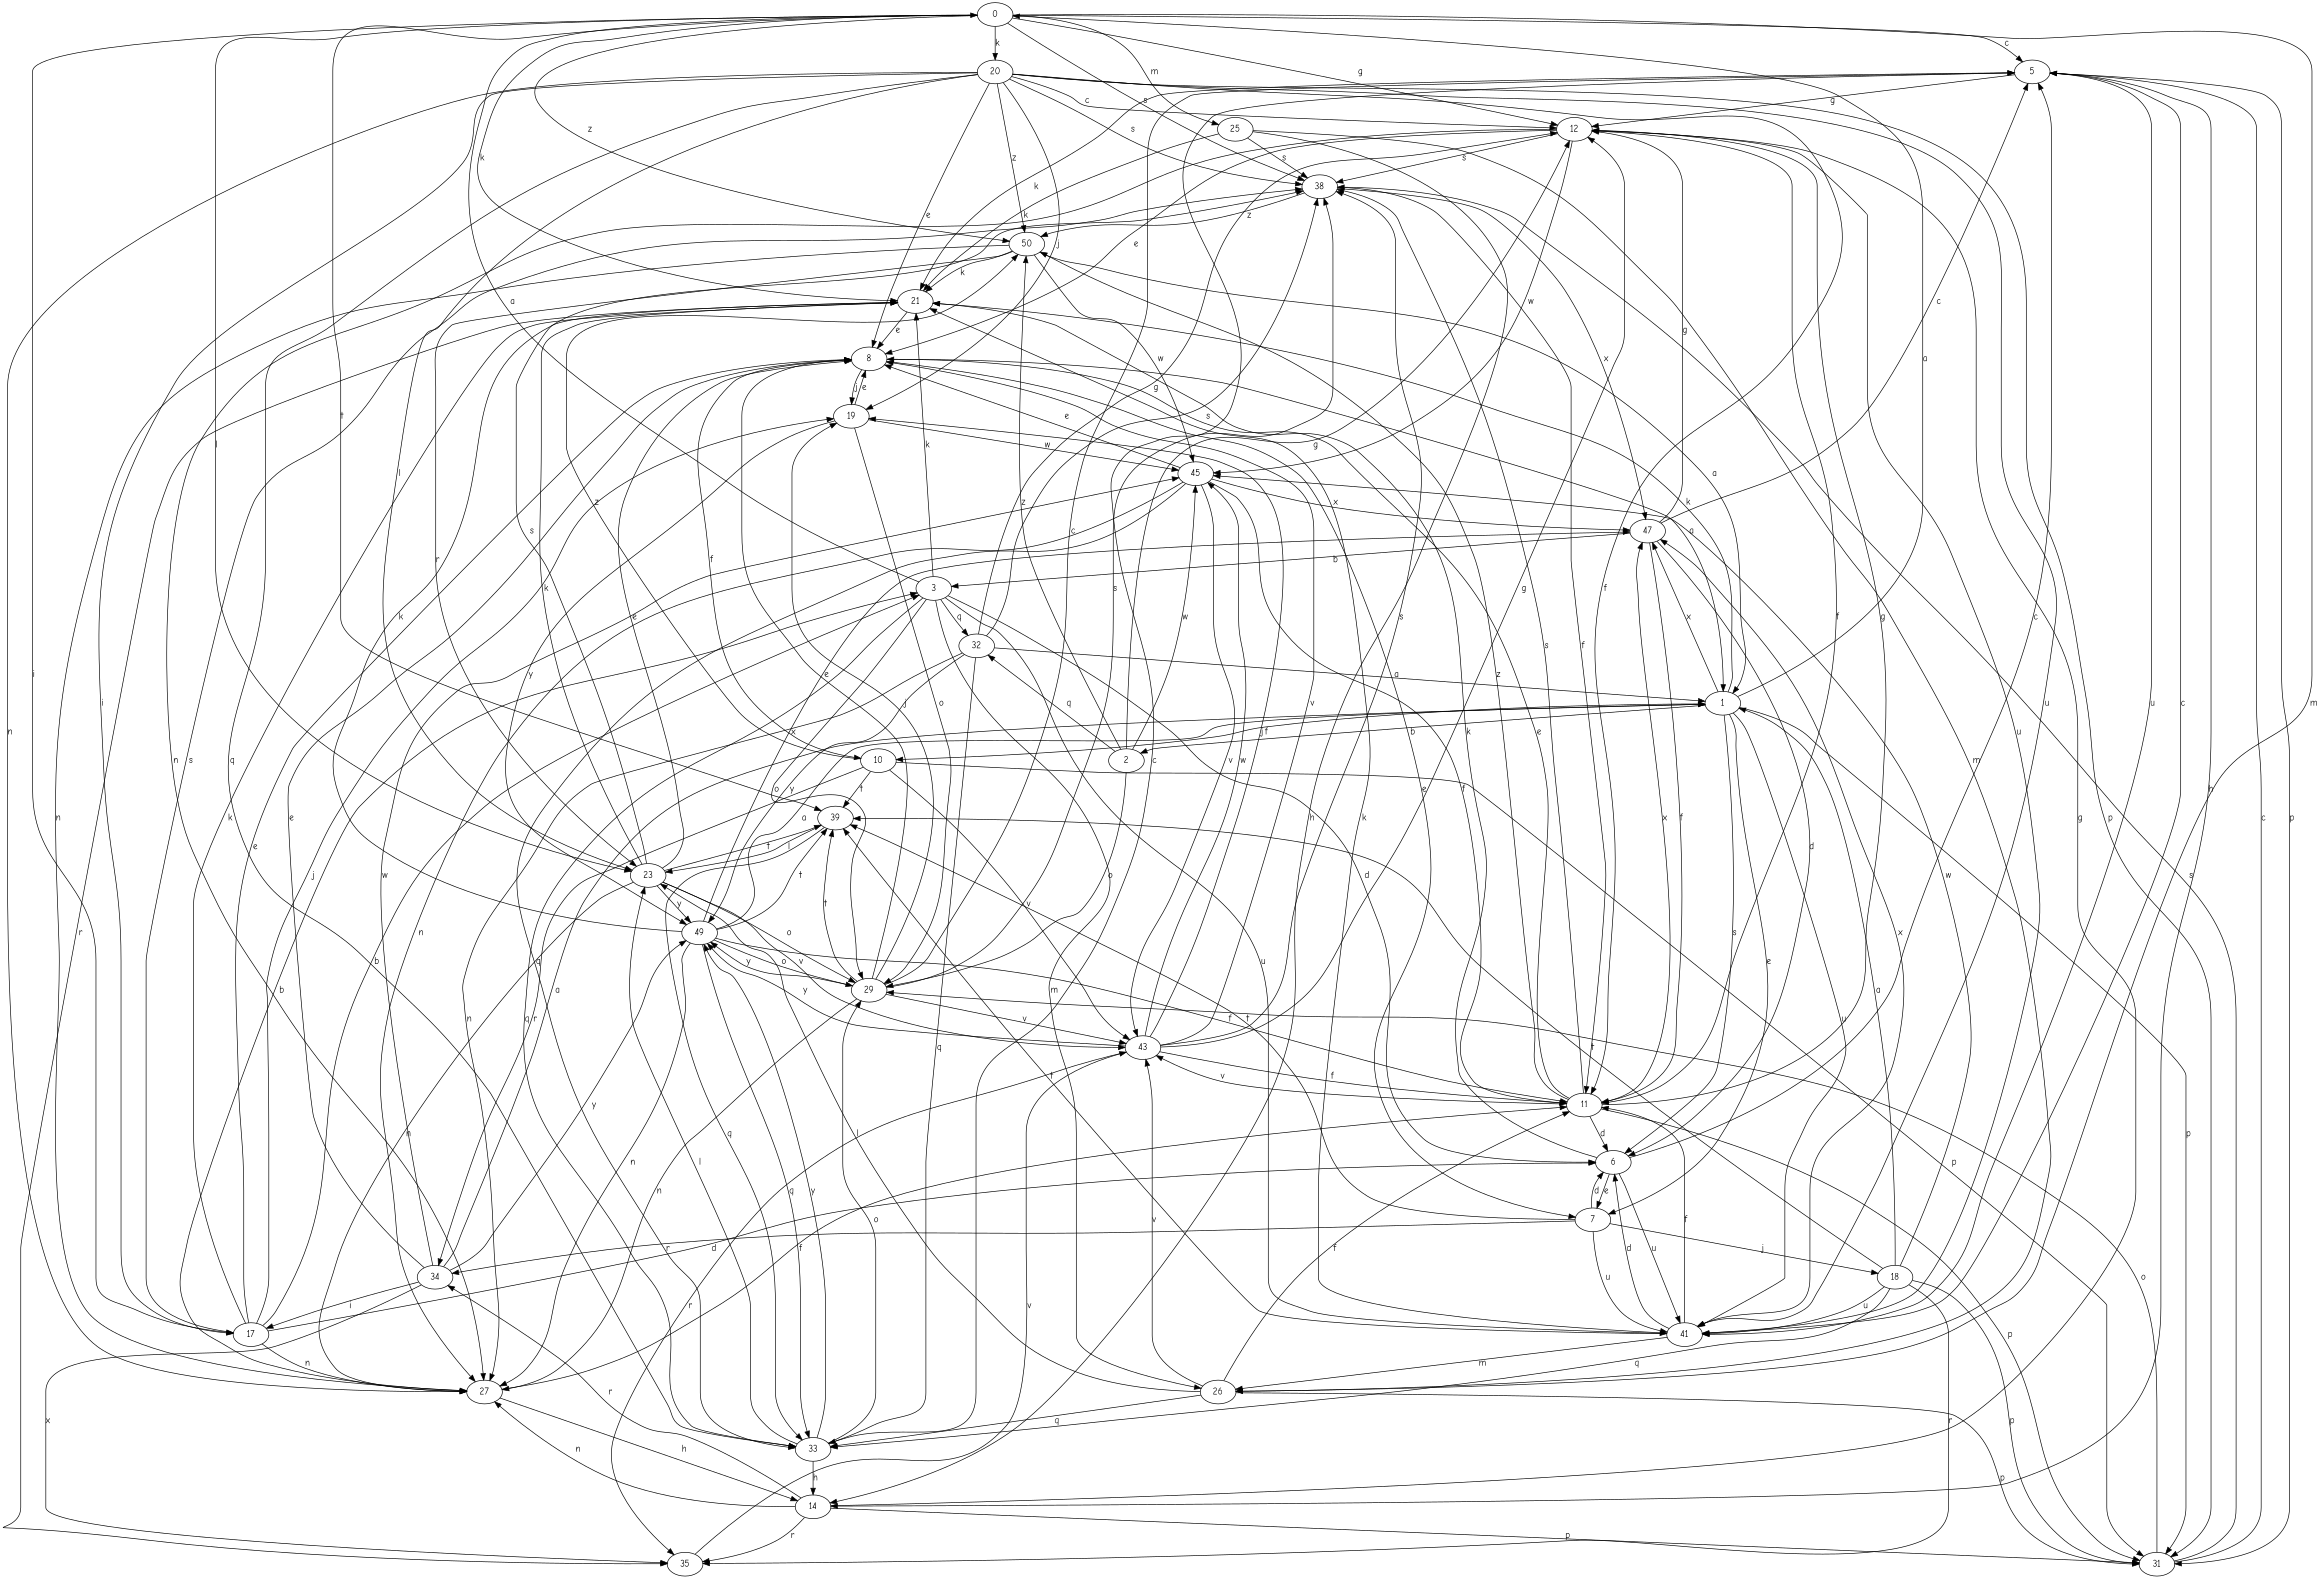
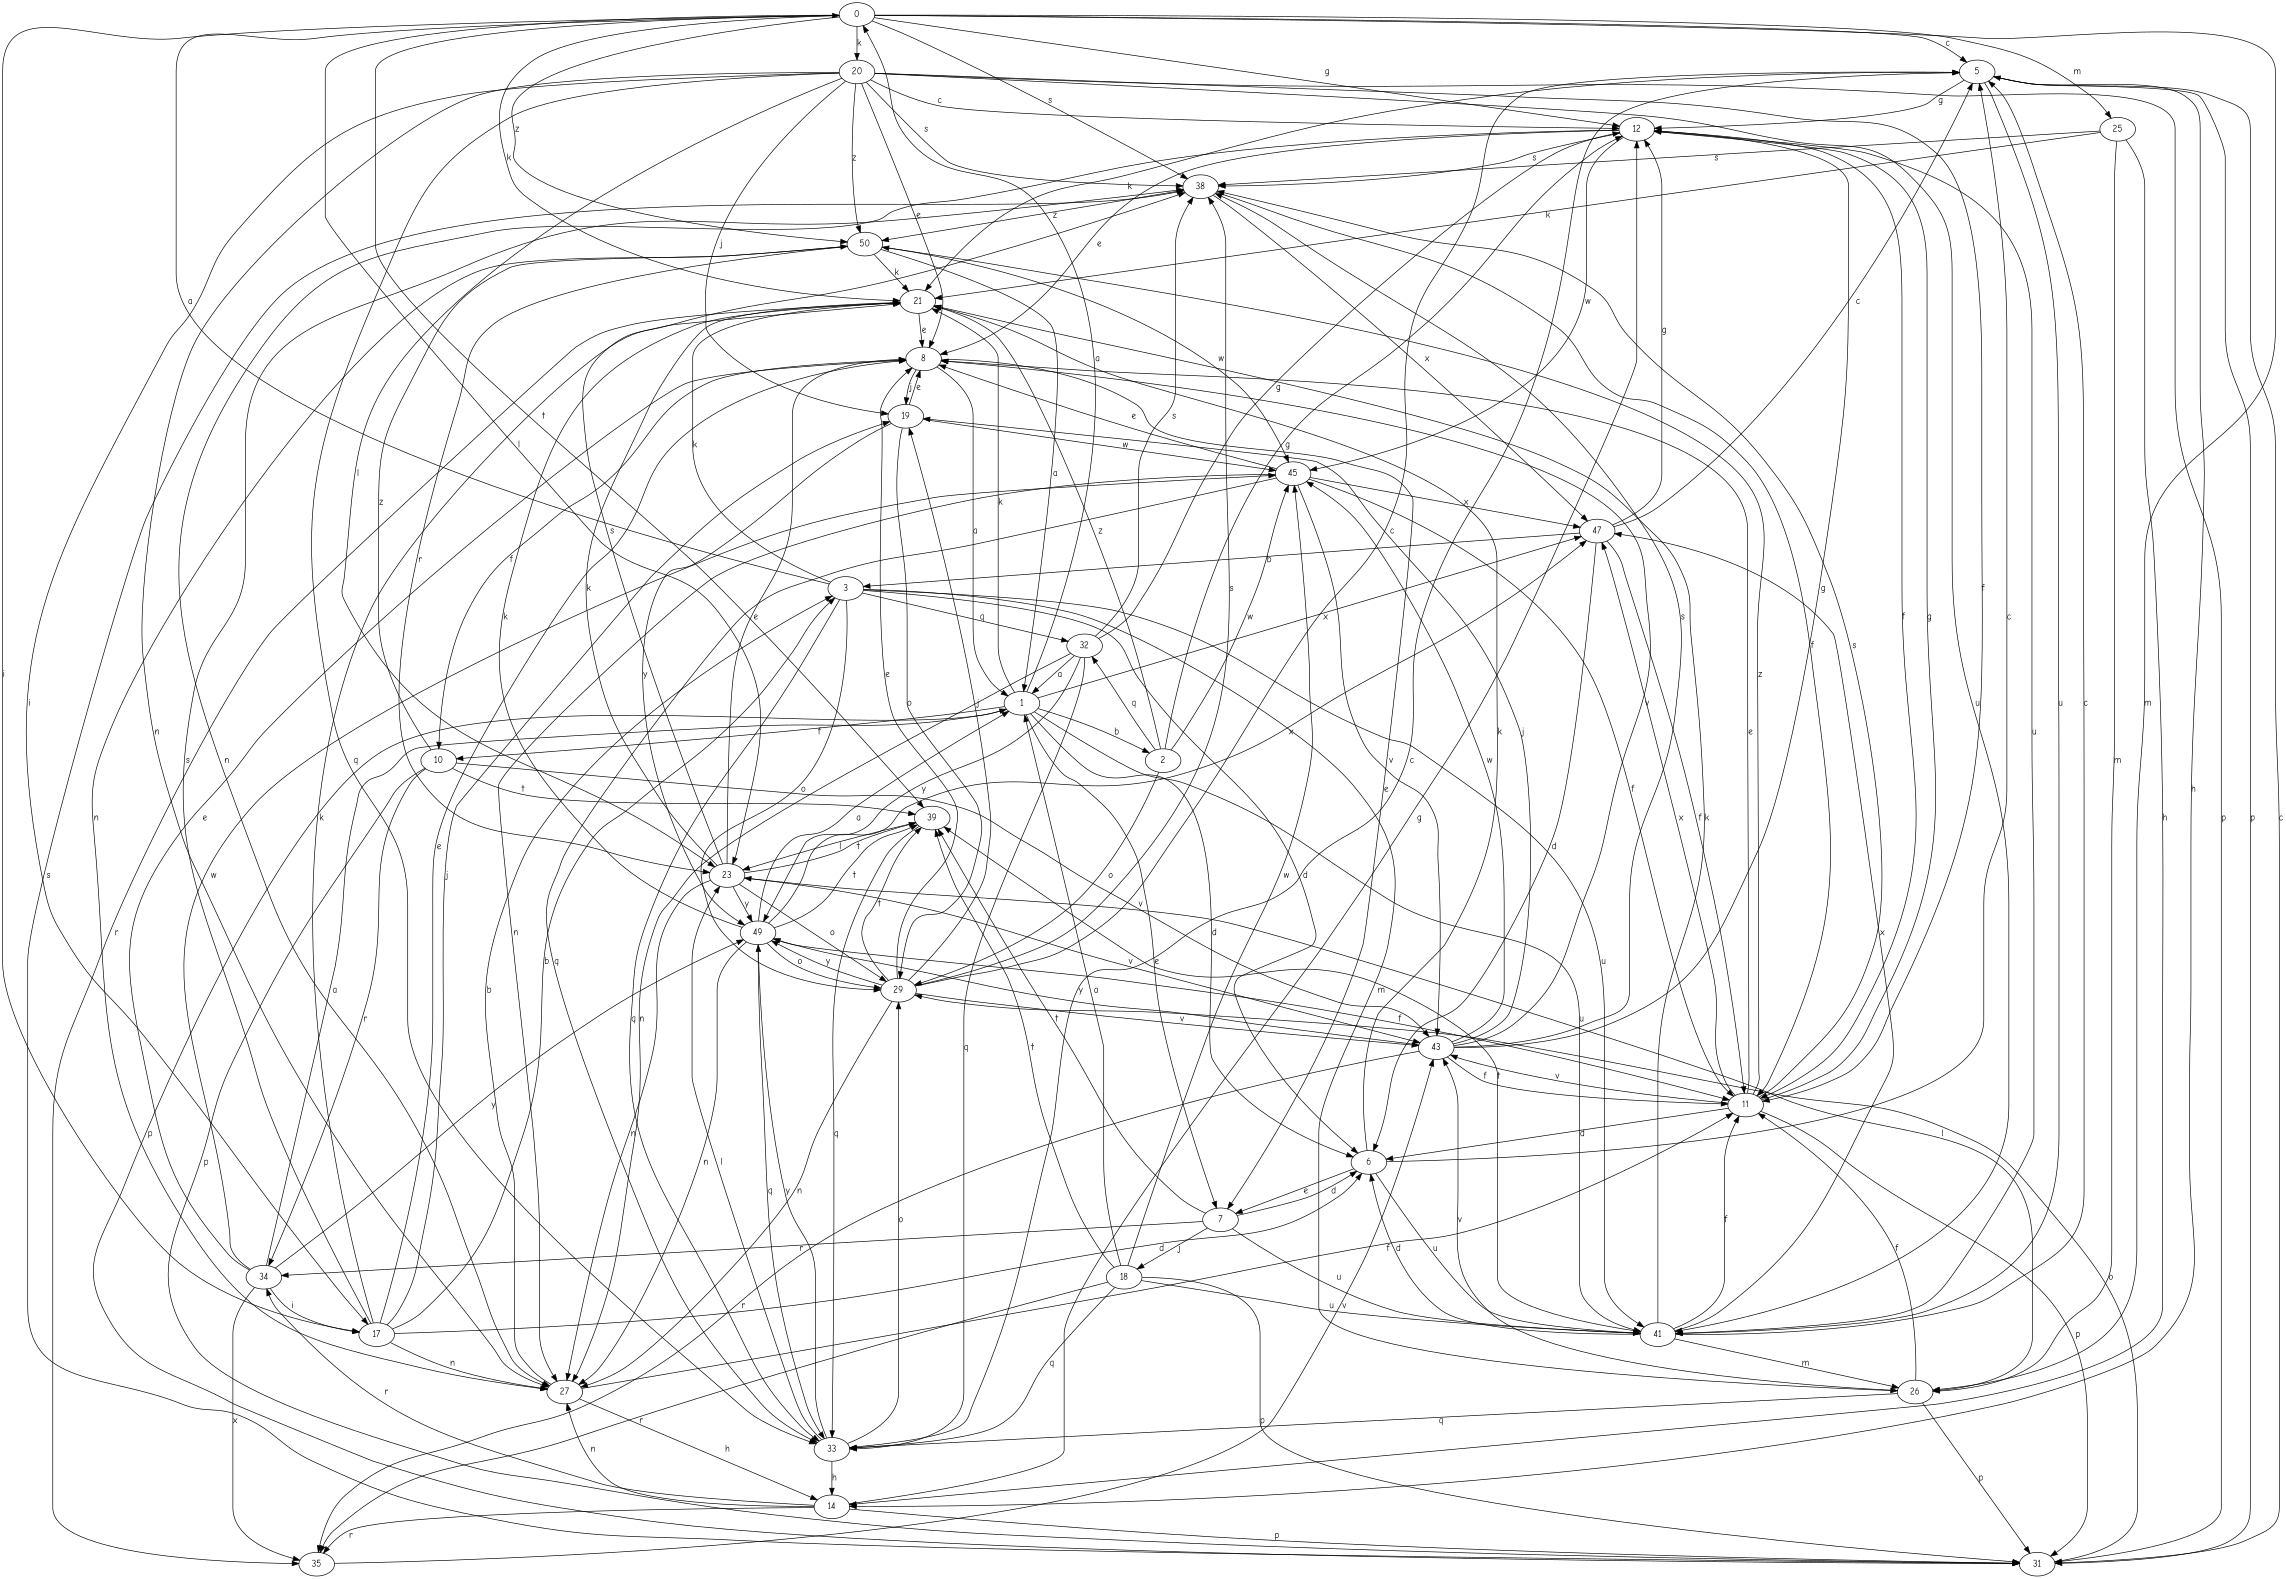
(1022, 517) -> (1079, 495)
(1735, 933) -> (1215, 933)
